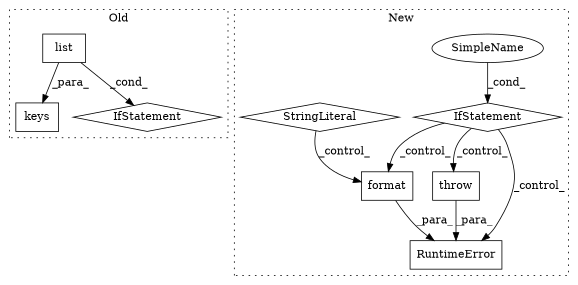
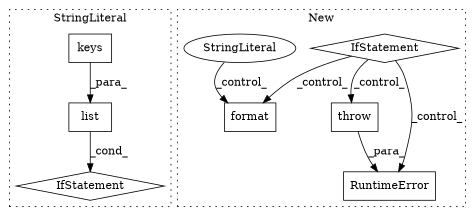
(119, 19) -> (90, 19)
(488, 48) -> none
(52, 79) -> (90, 79)
(320, 117) -> (240, 48)
(410, 220) -> none
